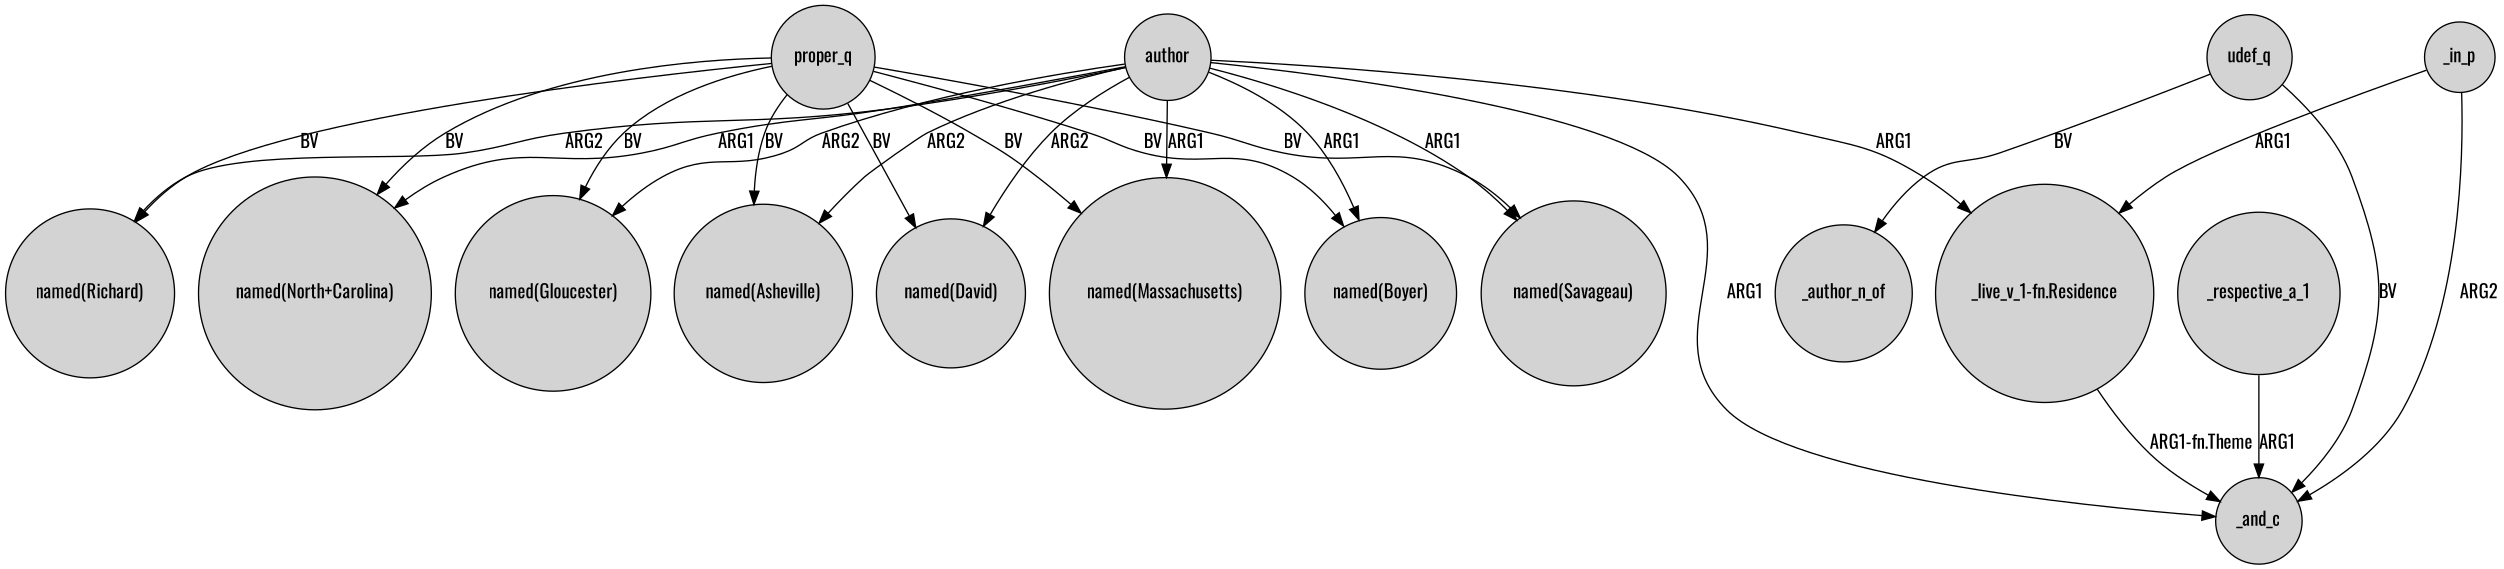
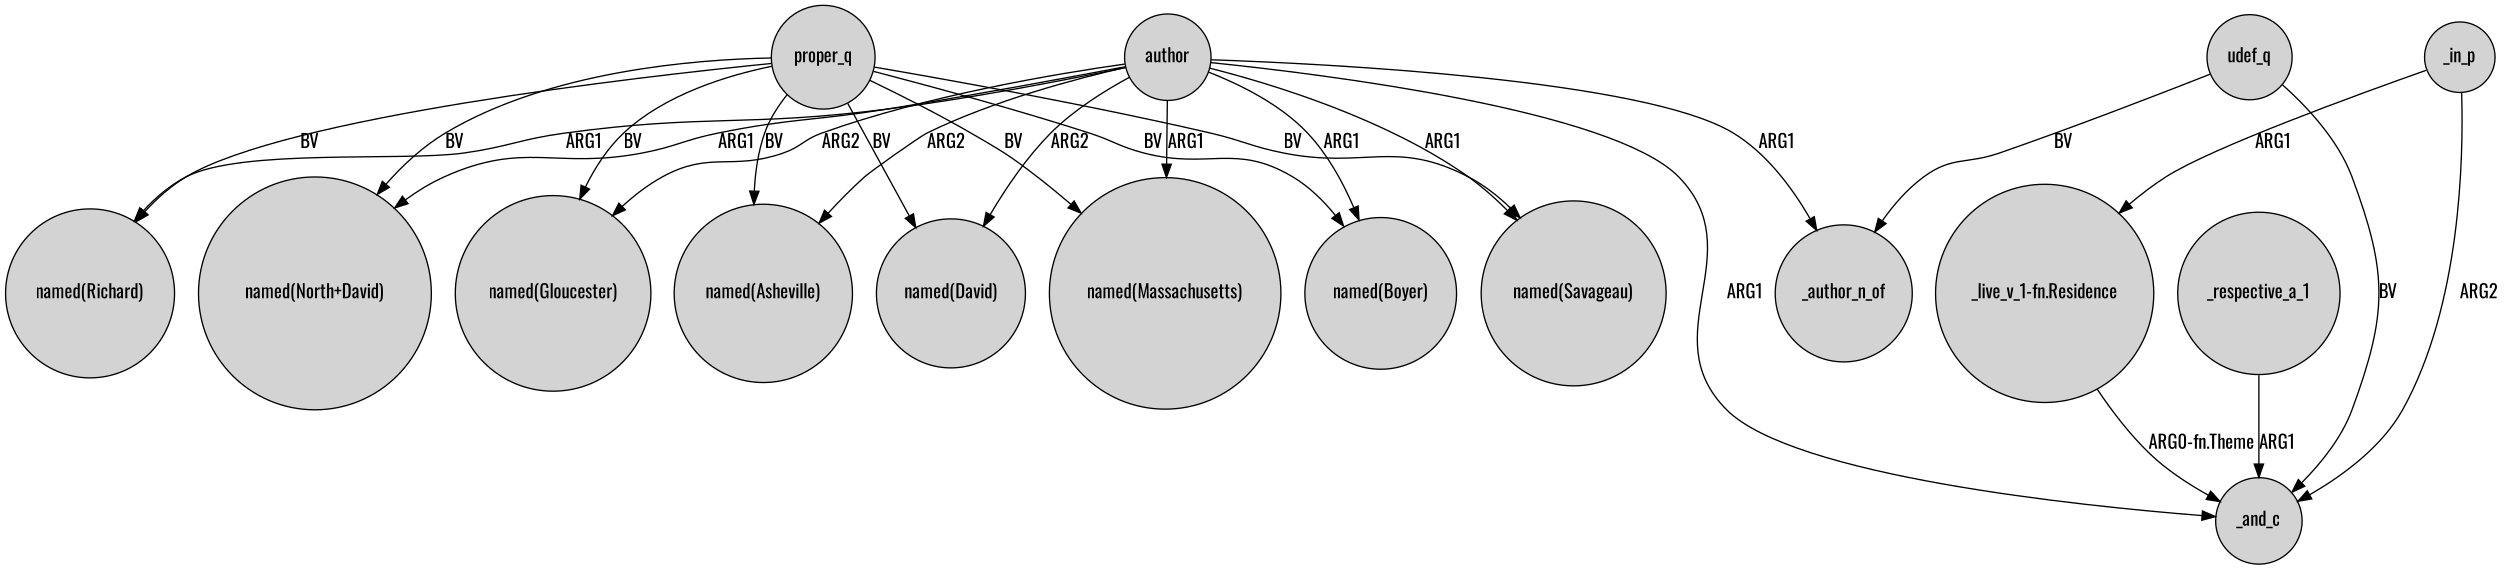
(1595, 96) -> (1533, 84)
(584, 143) -> (584, 143)
(315, 293) -> (315, 293)
(2202, 444) -> (2202, 444)
